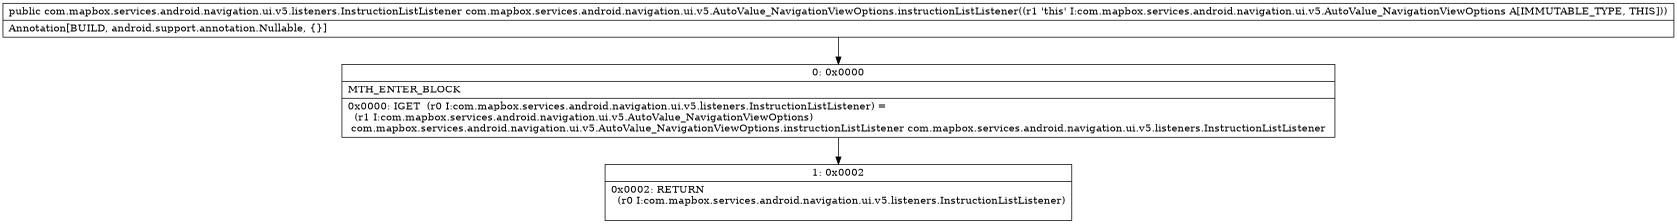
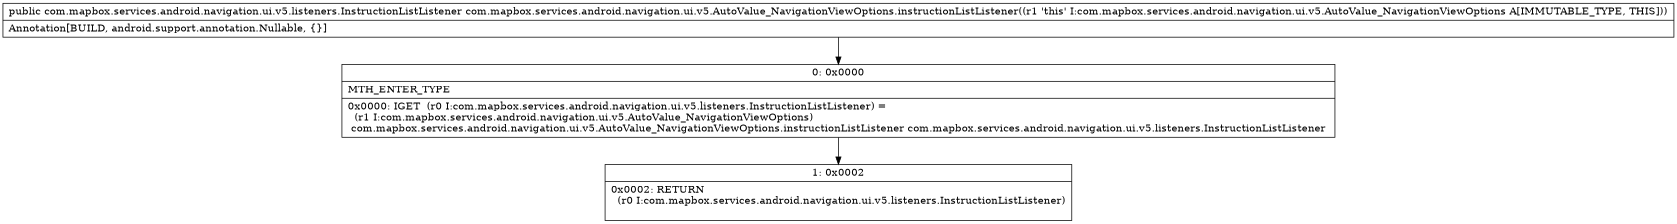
(404, 89) -> (399, 89)
